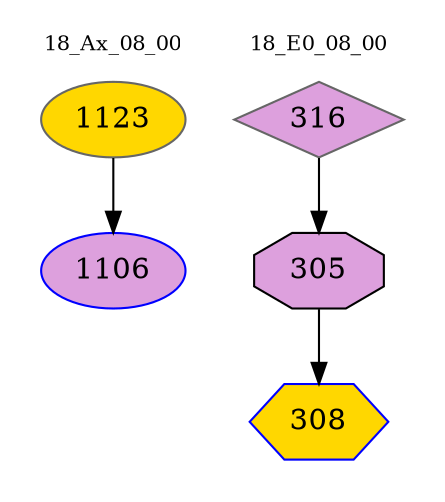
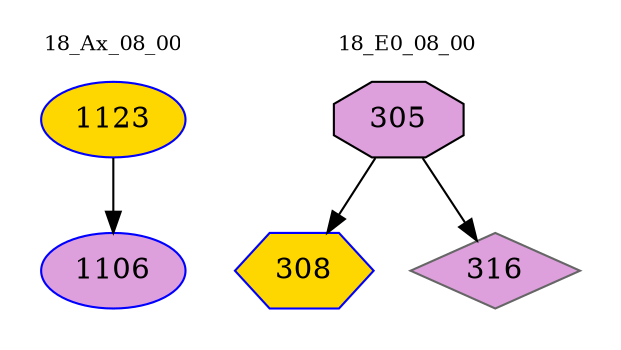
(113, 120) -> (113, 120)
(319, 185) -> (444, 190)
